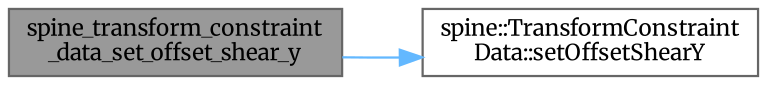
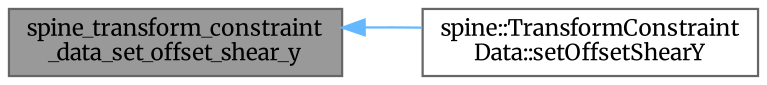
(371, 58) -> (393, 27)
